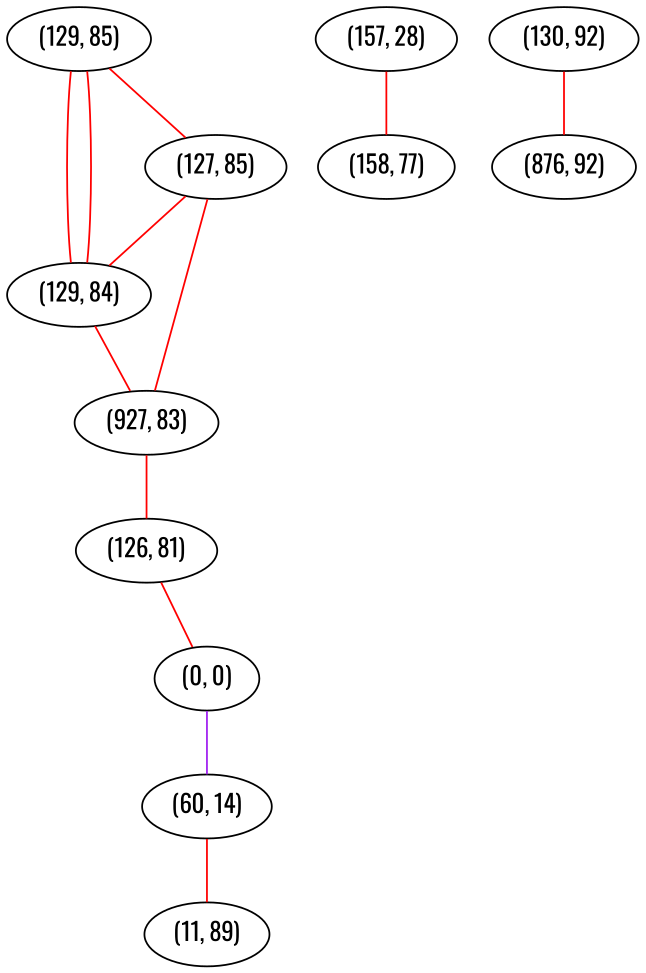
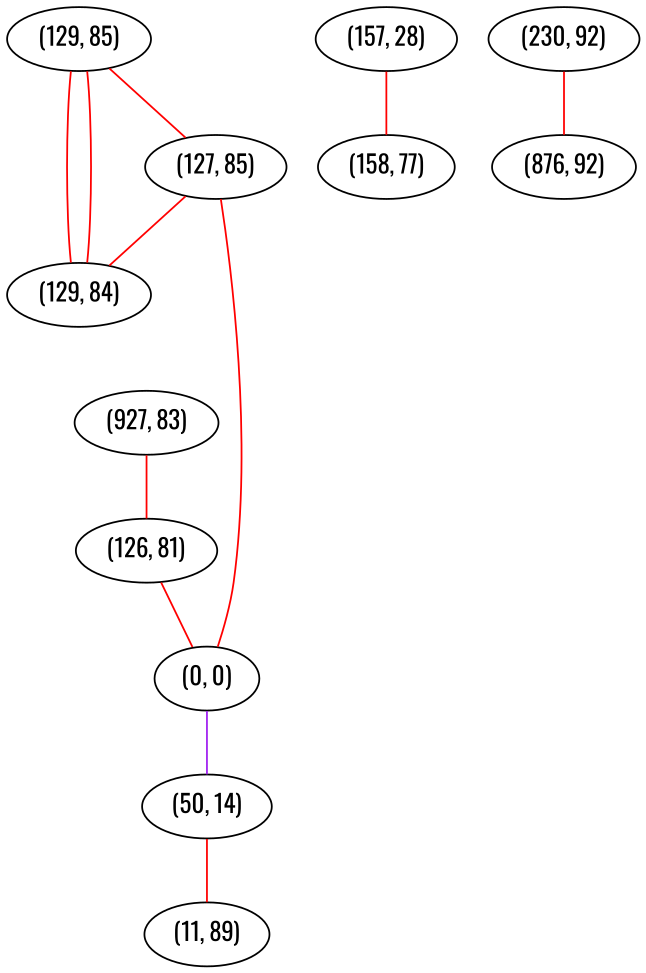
(564, 39) -> (564, 39)
(181, 295) -> (241, 424)
(113, 359) -> none
(207, 806) -> (207, 806)
